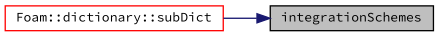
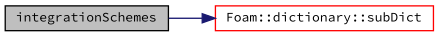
(240, 18) -> (185, 18)
